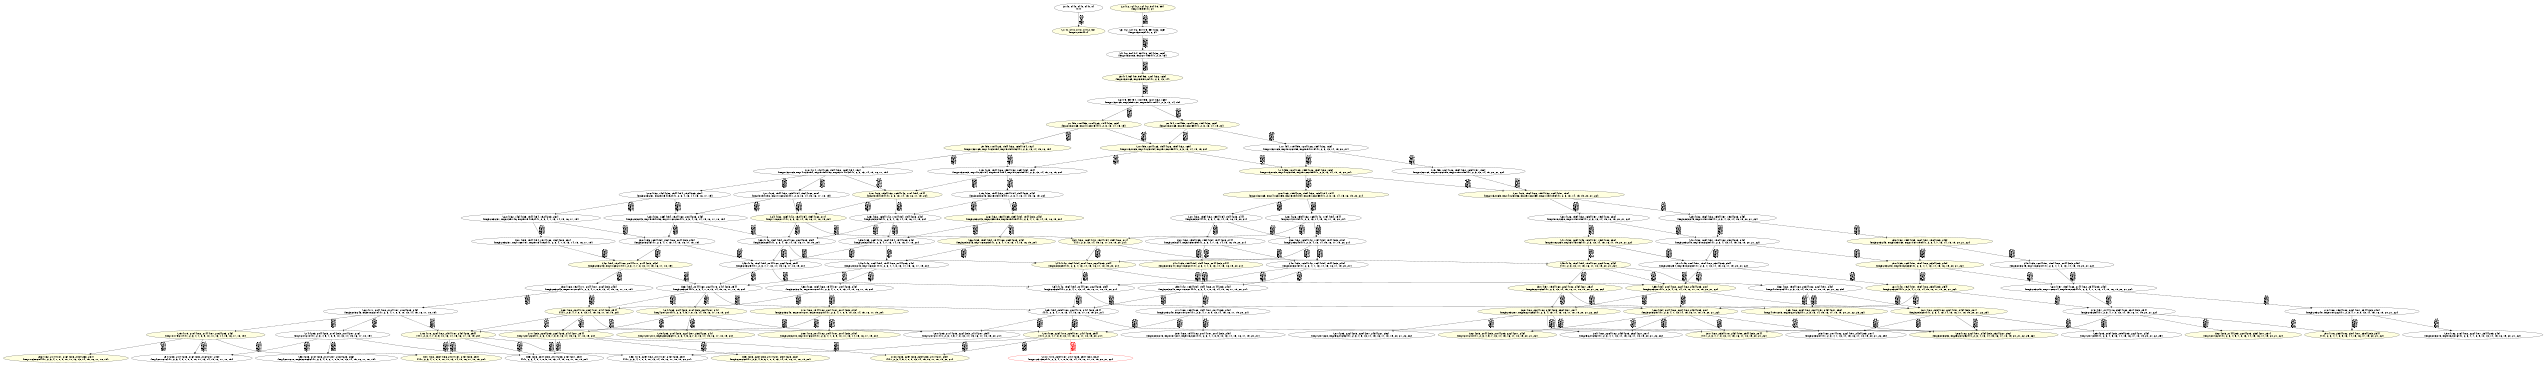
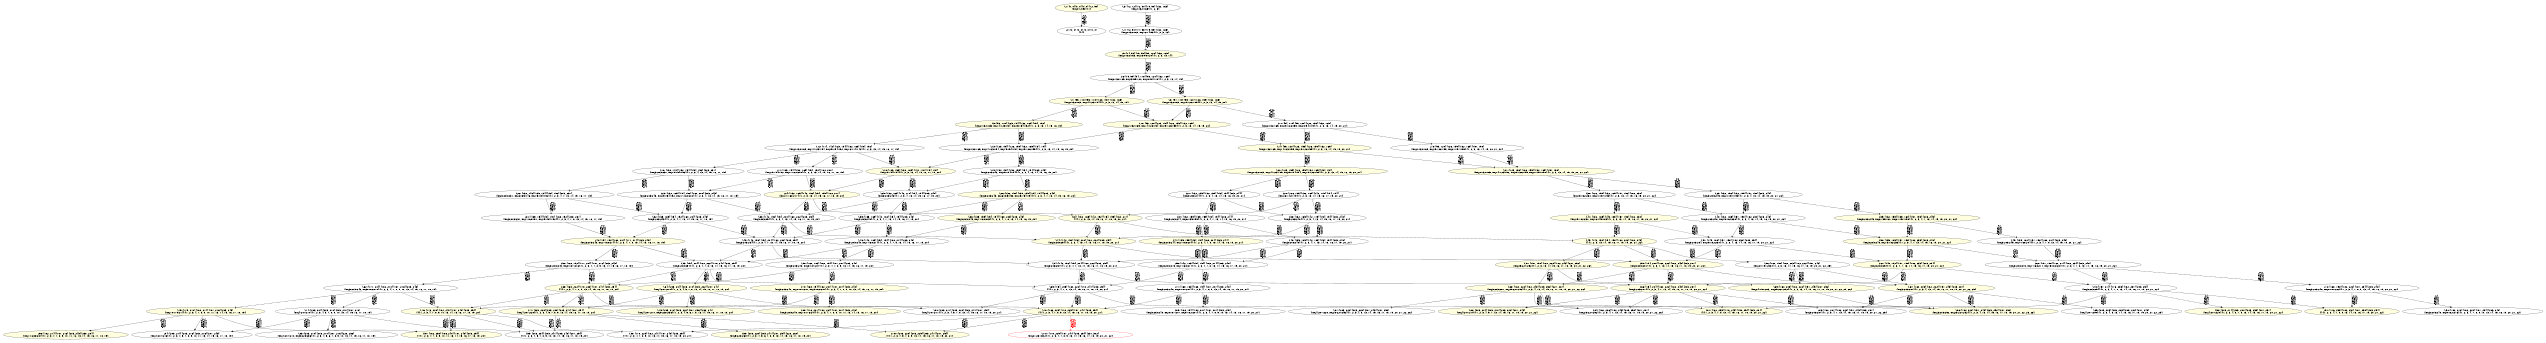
(1143, 8) -> none
(1079, 18) -> (1082, 18)
